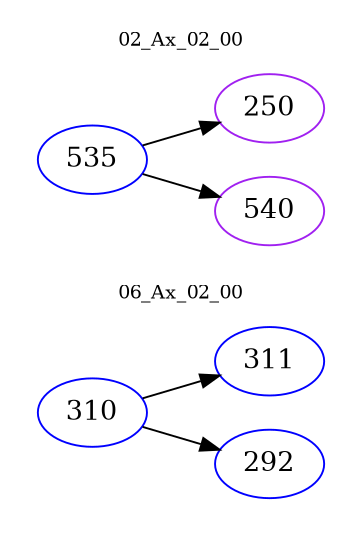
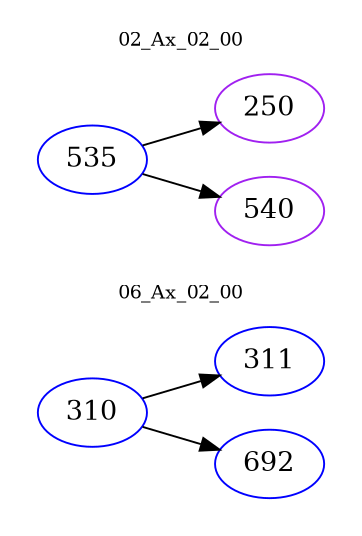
(270, 464) -> (270, 464)
